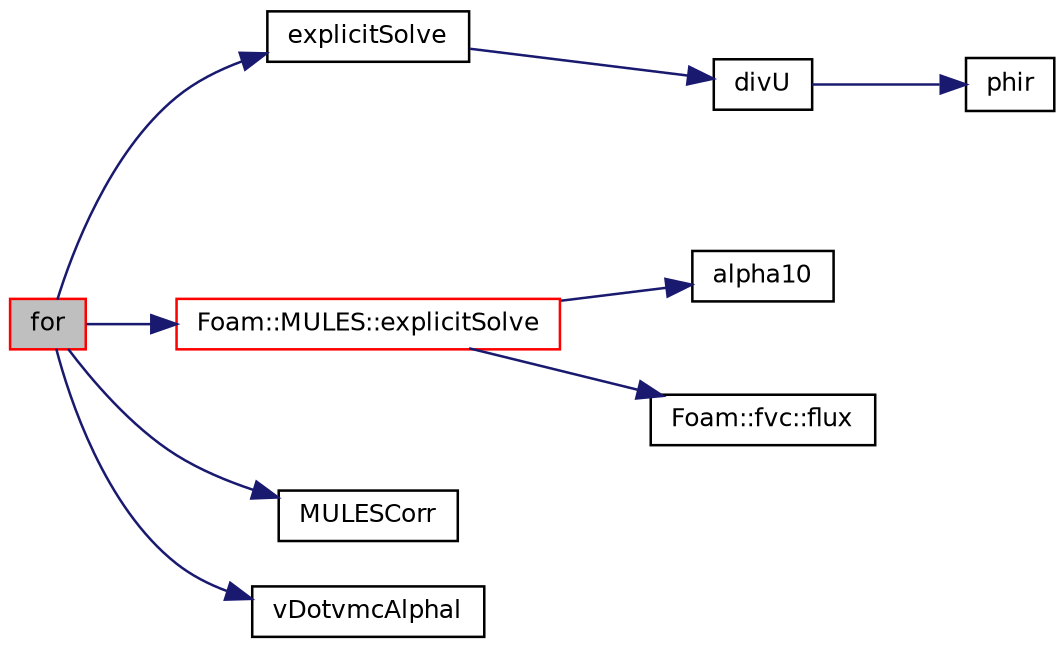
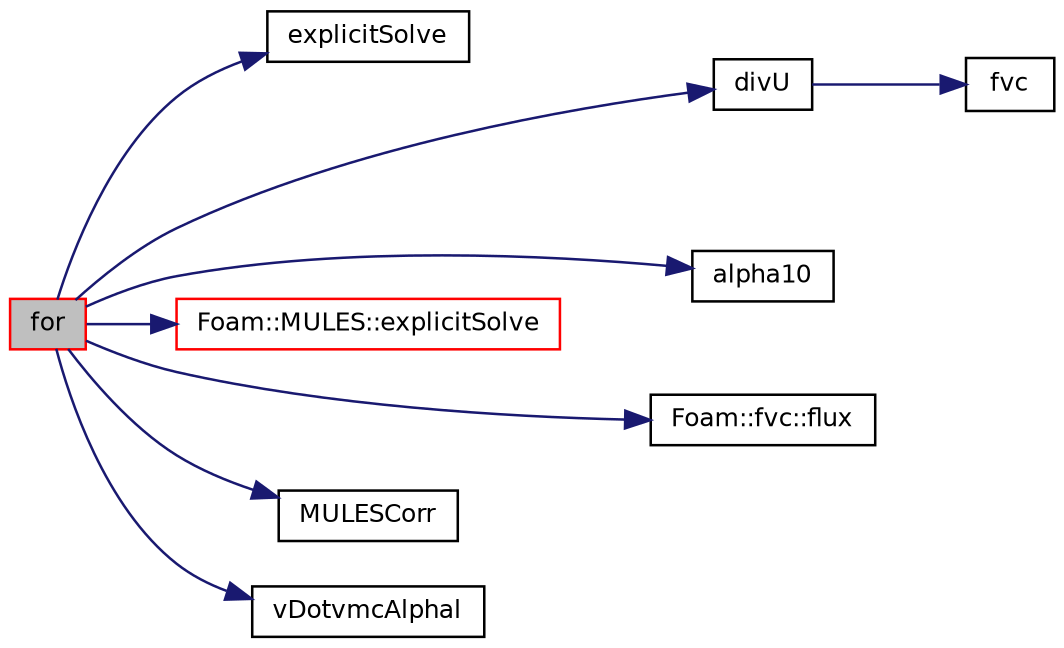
(579, 62) -> (367, 158)
(1010, 84) -> (1010, 84)
(614, 294) -> (373, 257)
(553, 369) -> (352, 401)
